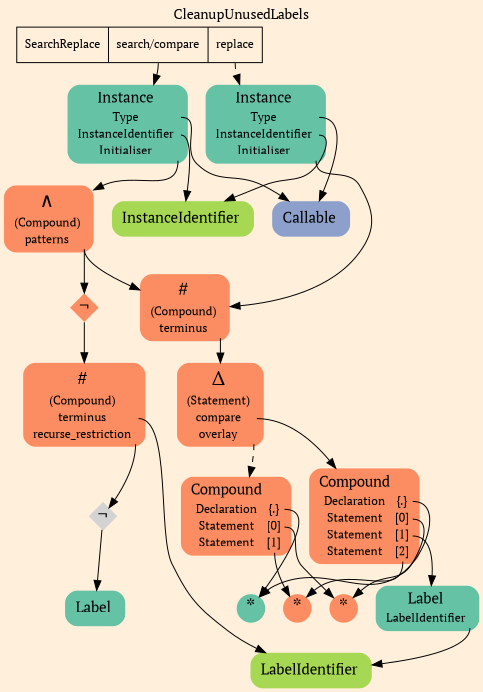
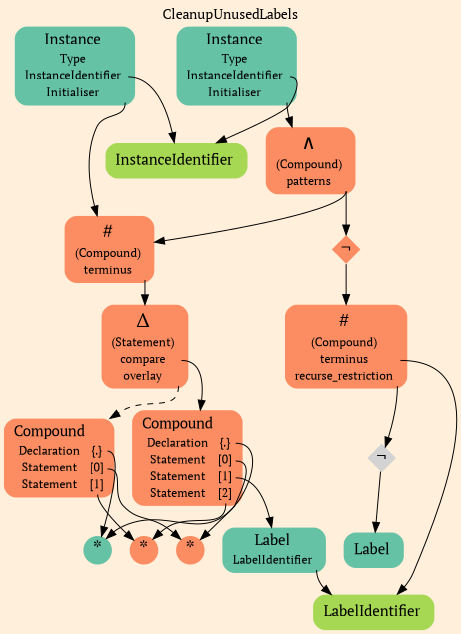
(140, 45) -> none
(311, 219) -> none
